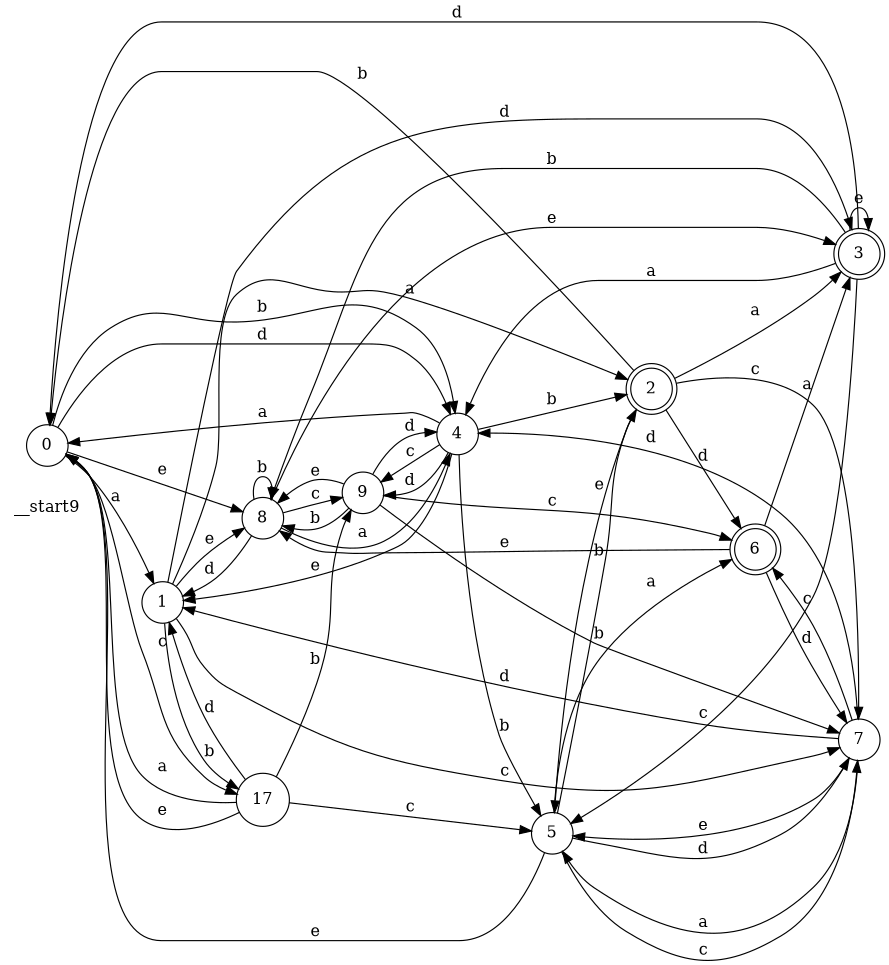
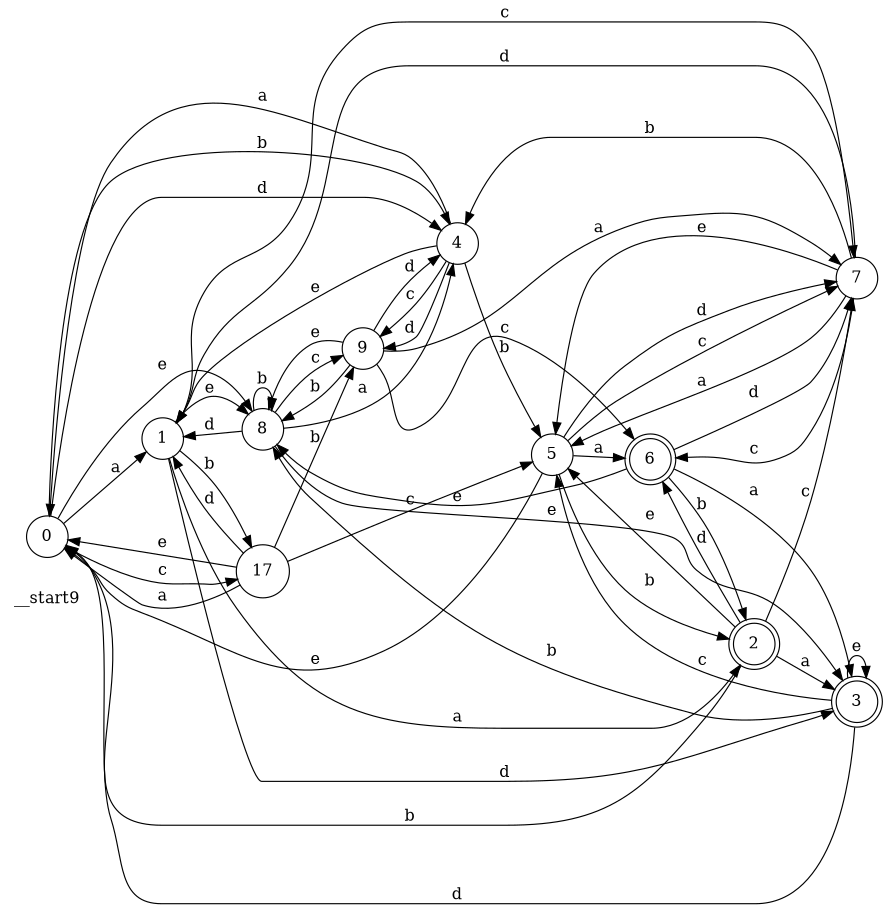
(625, 280) -> none
(547, 413) -> (713, 539)
(652, 438) -> (650, 129)
(600, 634) -> (599, 228)
